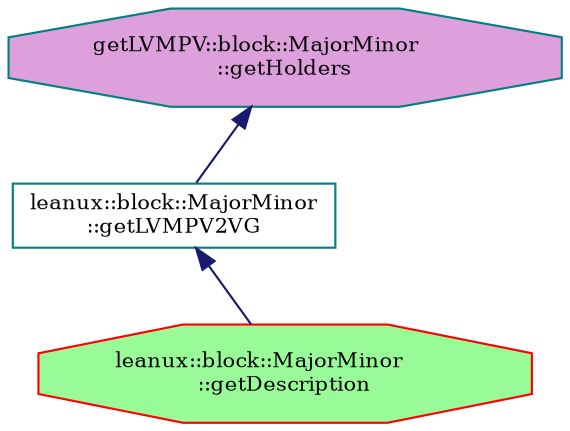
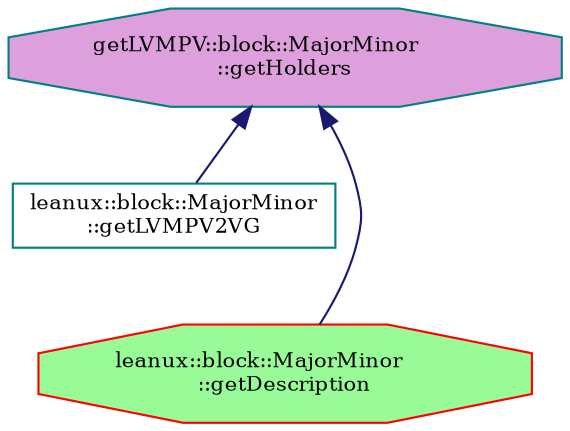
(230, 295) -> (360, 227)
